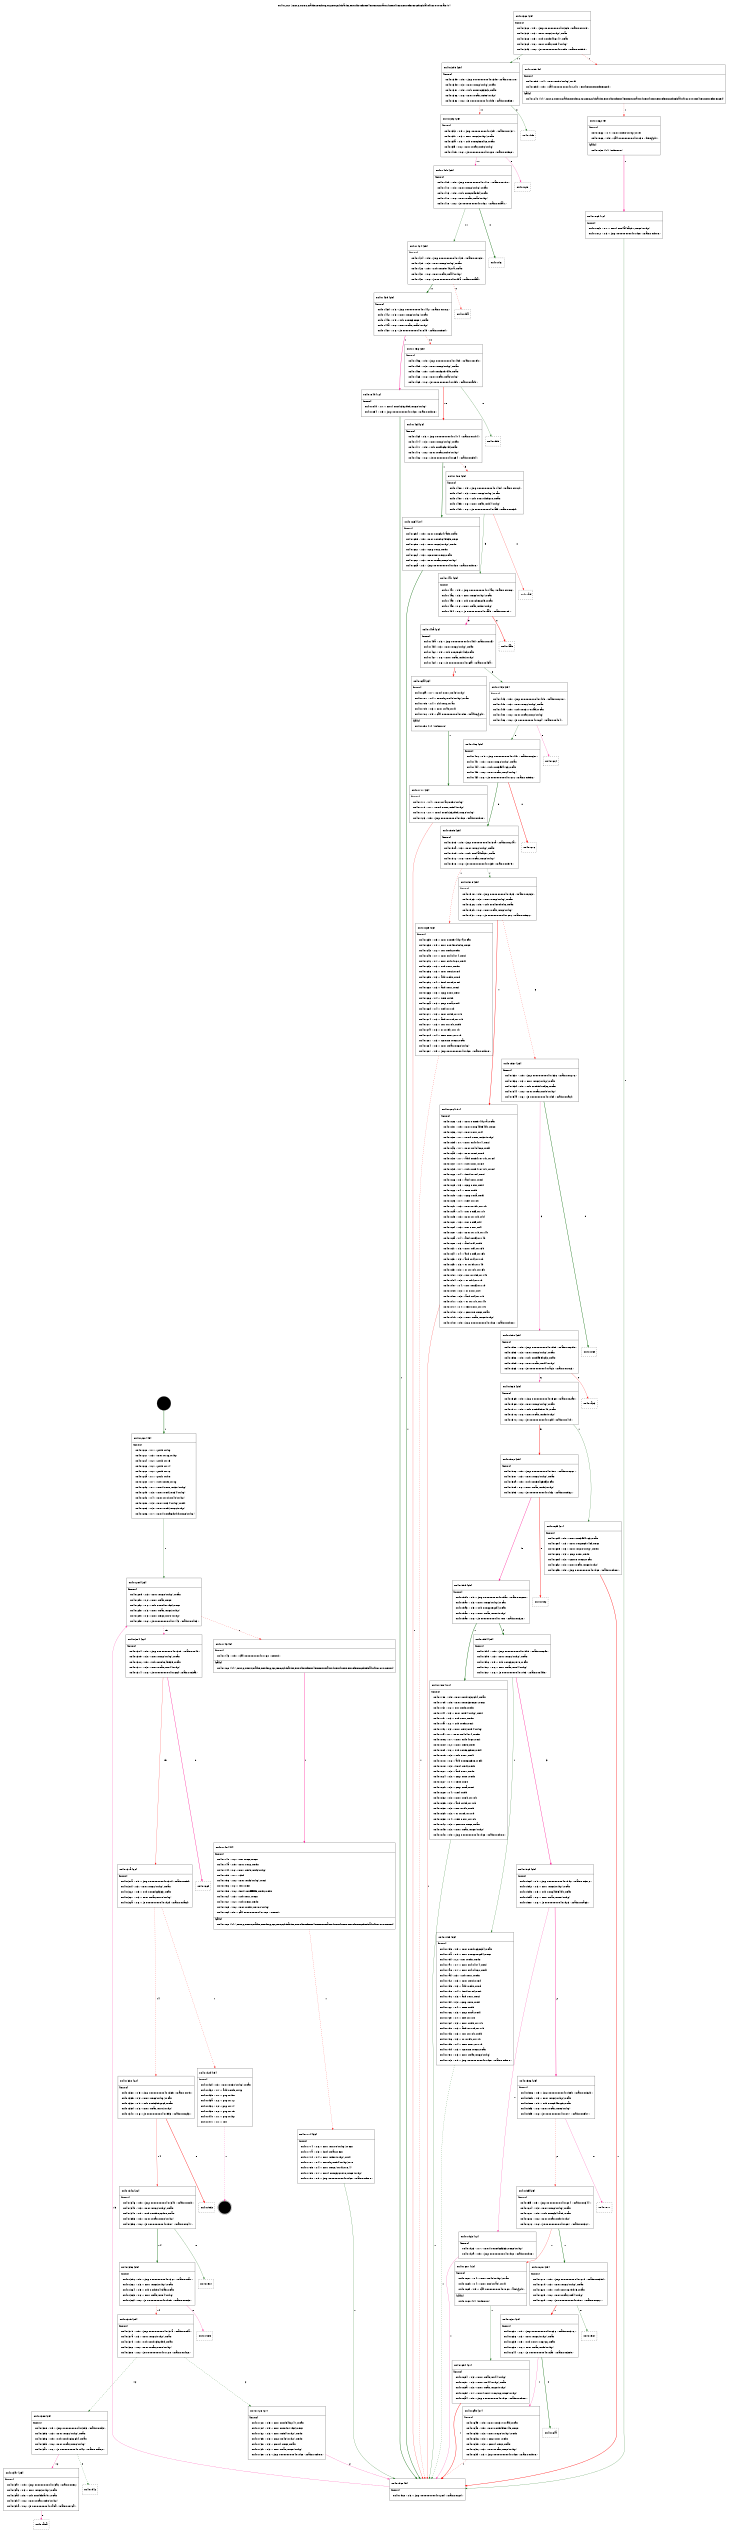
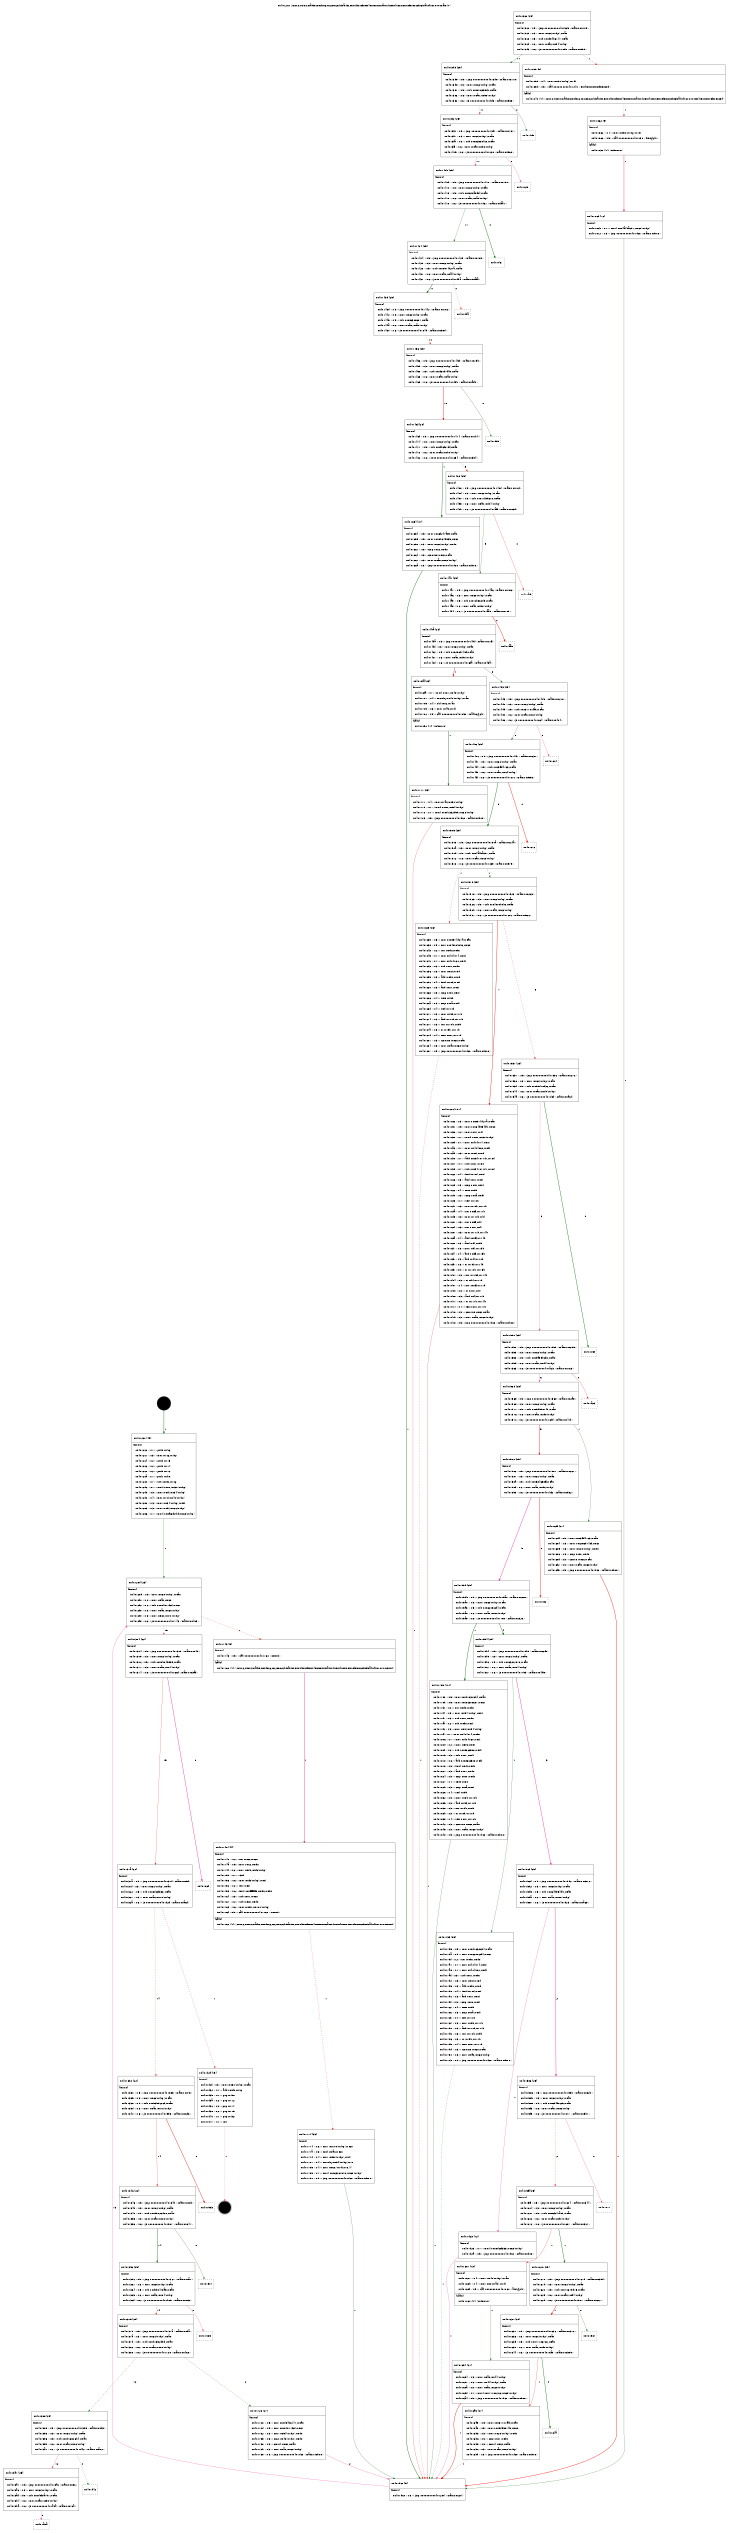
(400, 403) -> none
(468, 620) -> none
(536, 2381) -> (536, 2381)
